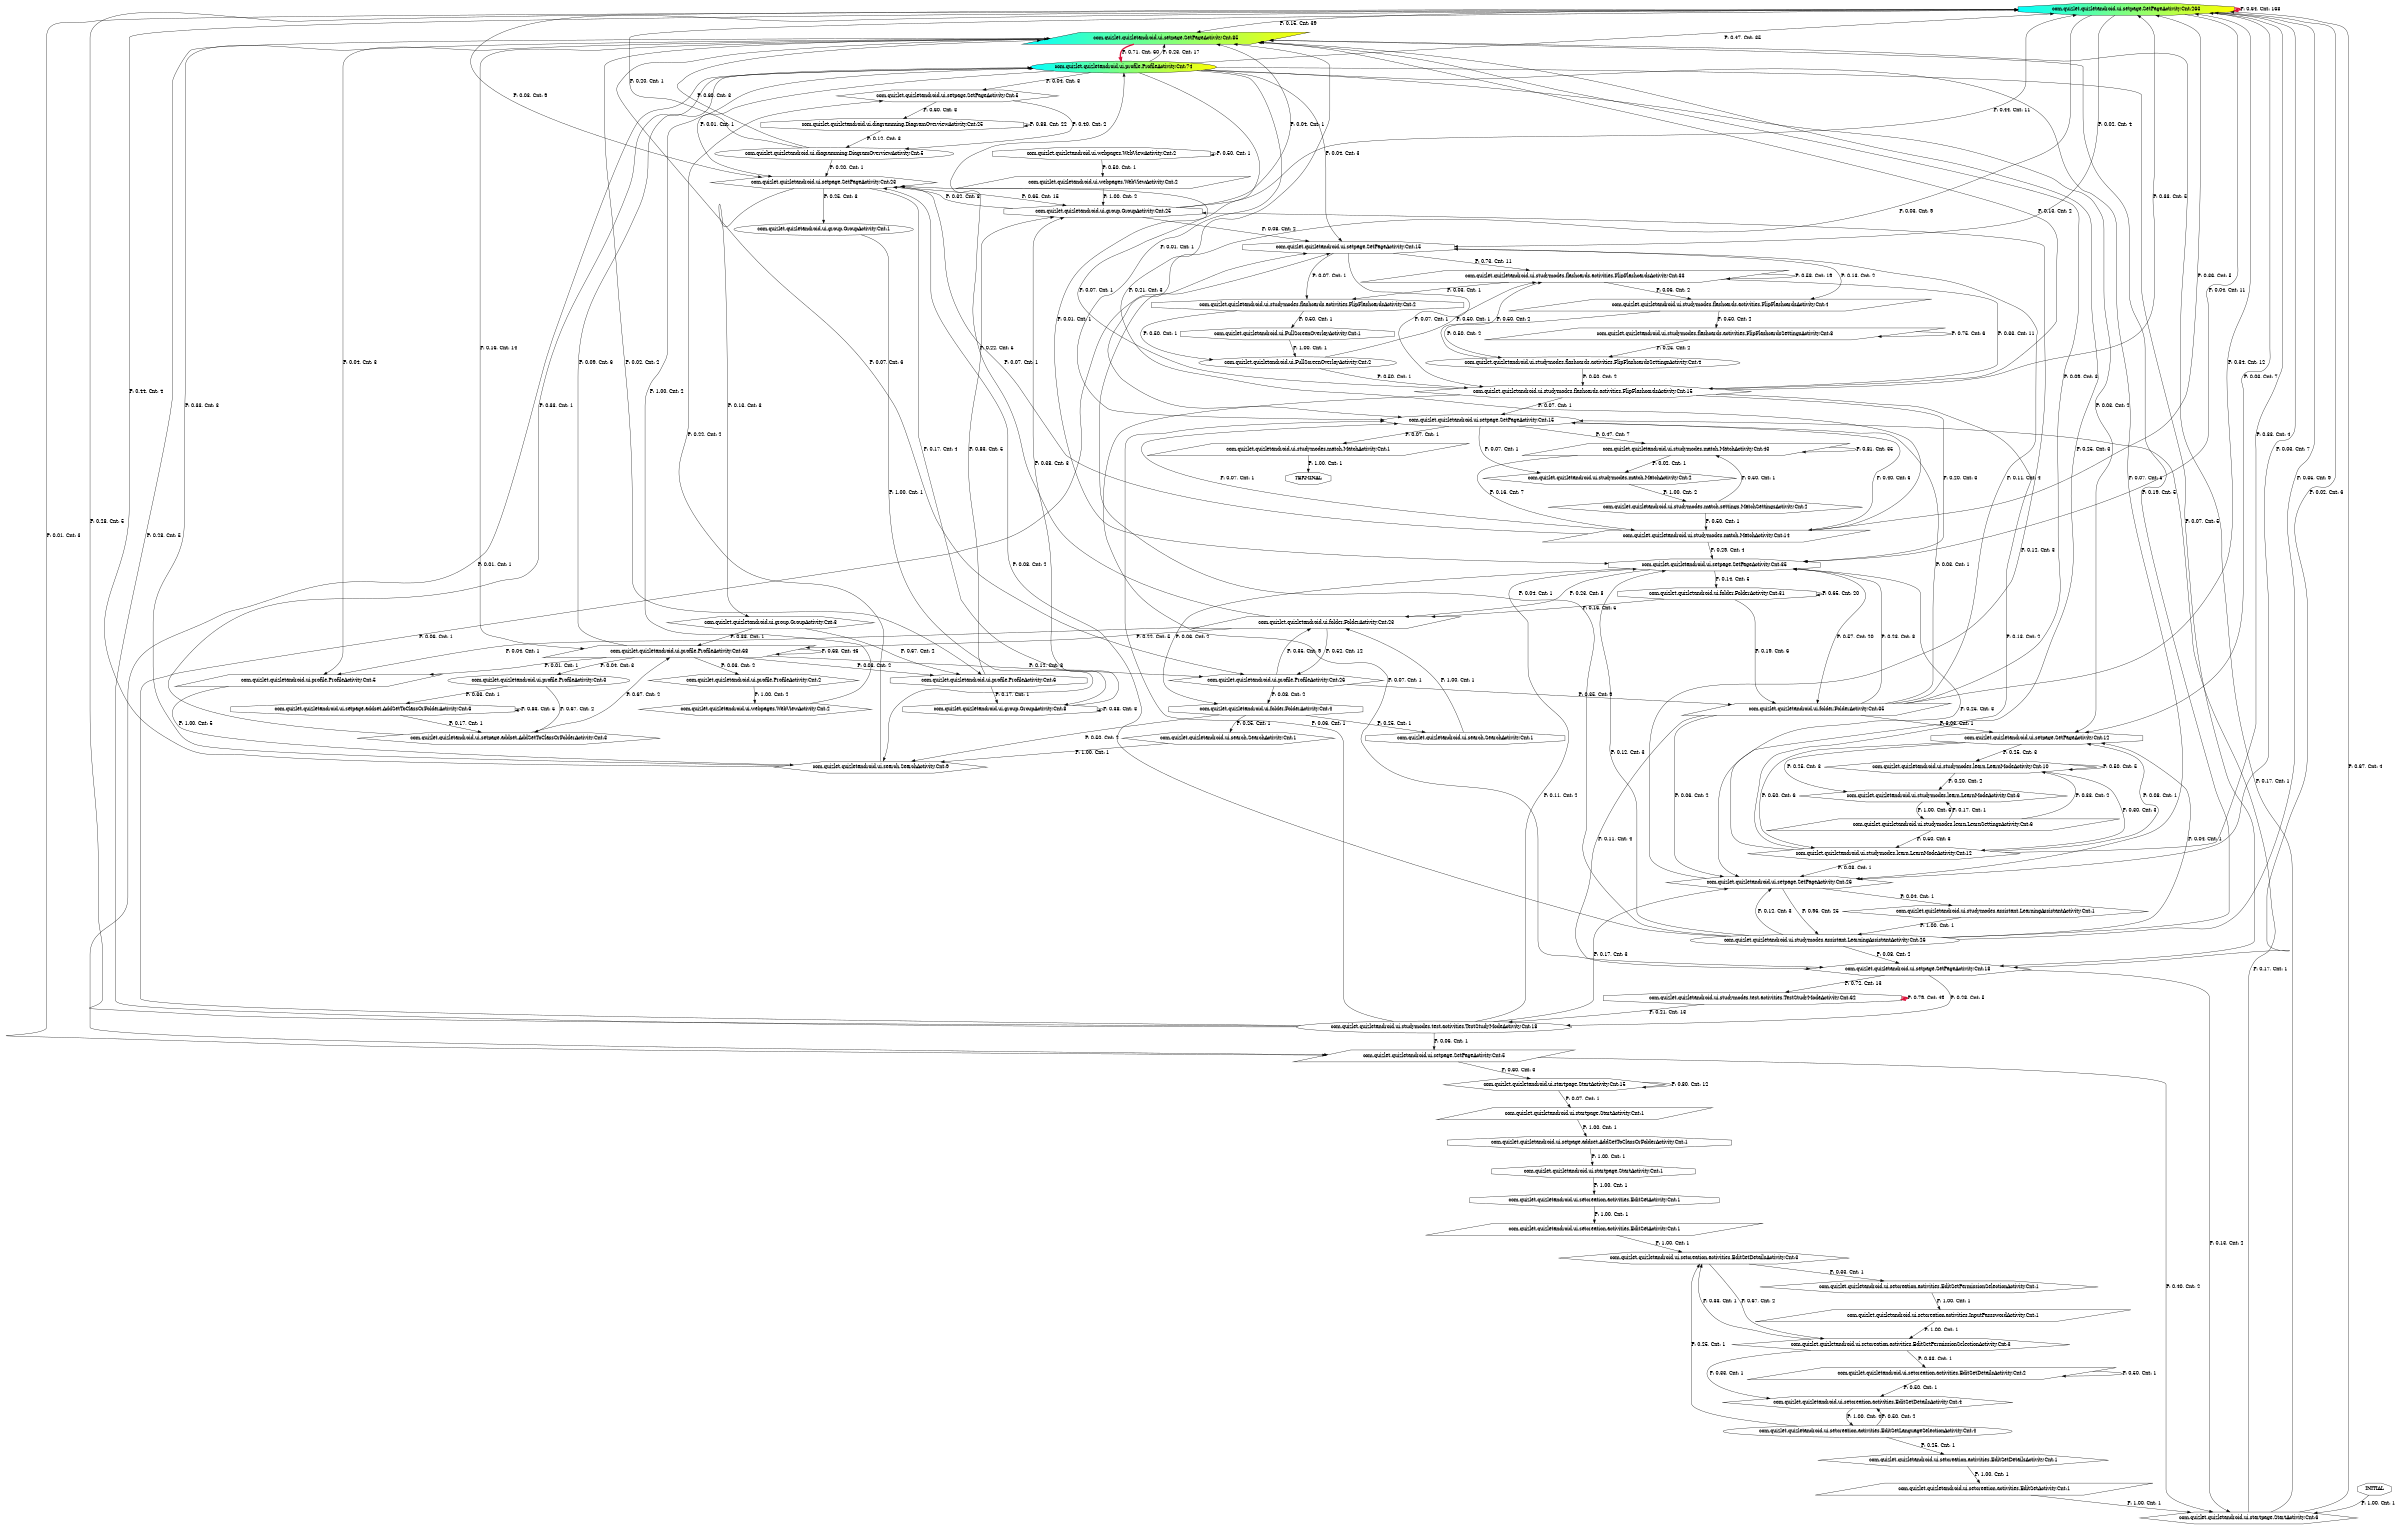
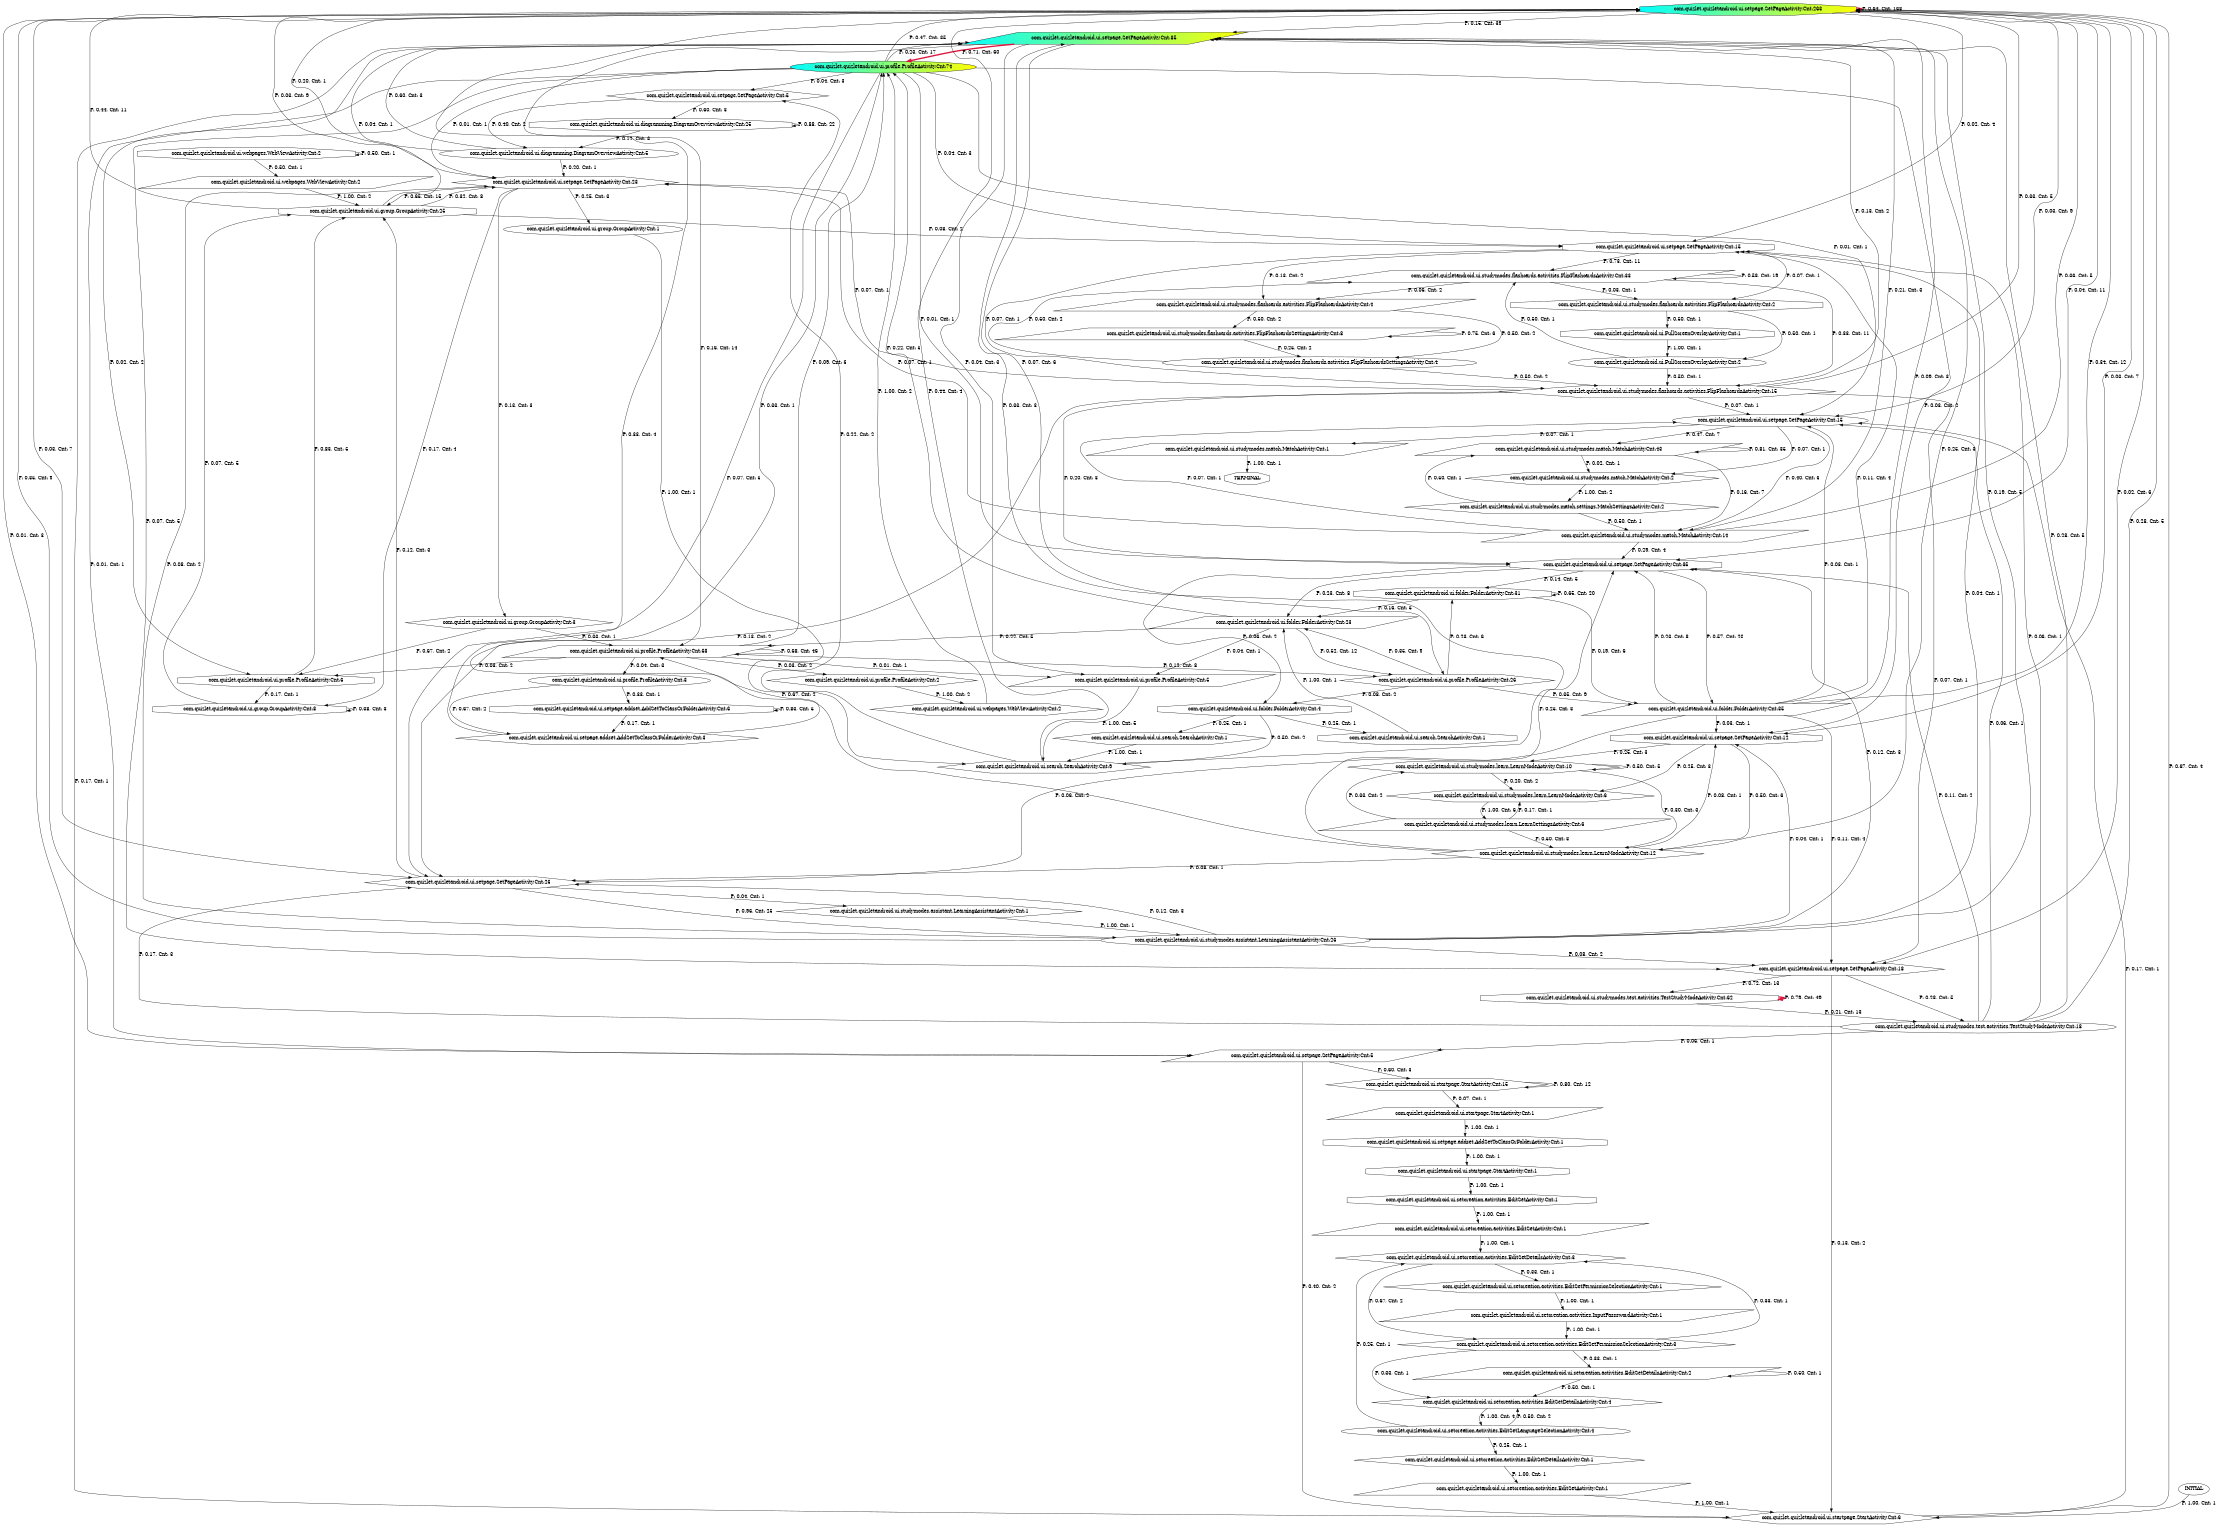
(1052, 464) -> (222, 464)
none -> (1450, 637)
(1957, 724) -> (1733, 724)
(2374, 1489) -> (2194, 1489)
